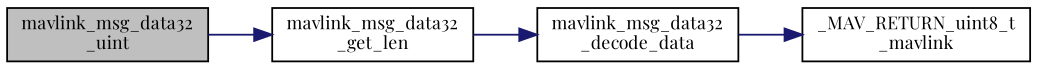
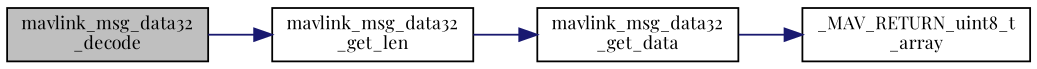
(108, 35) -> (108, 35)
(638, 35) -> (638, 35)
(916, 35) -> (916, 35)
